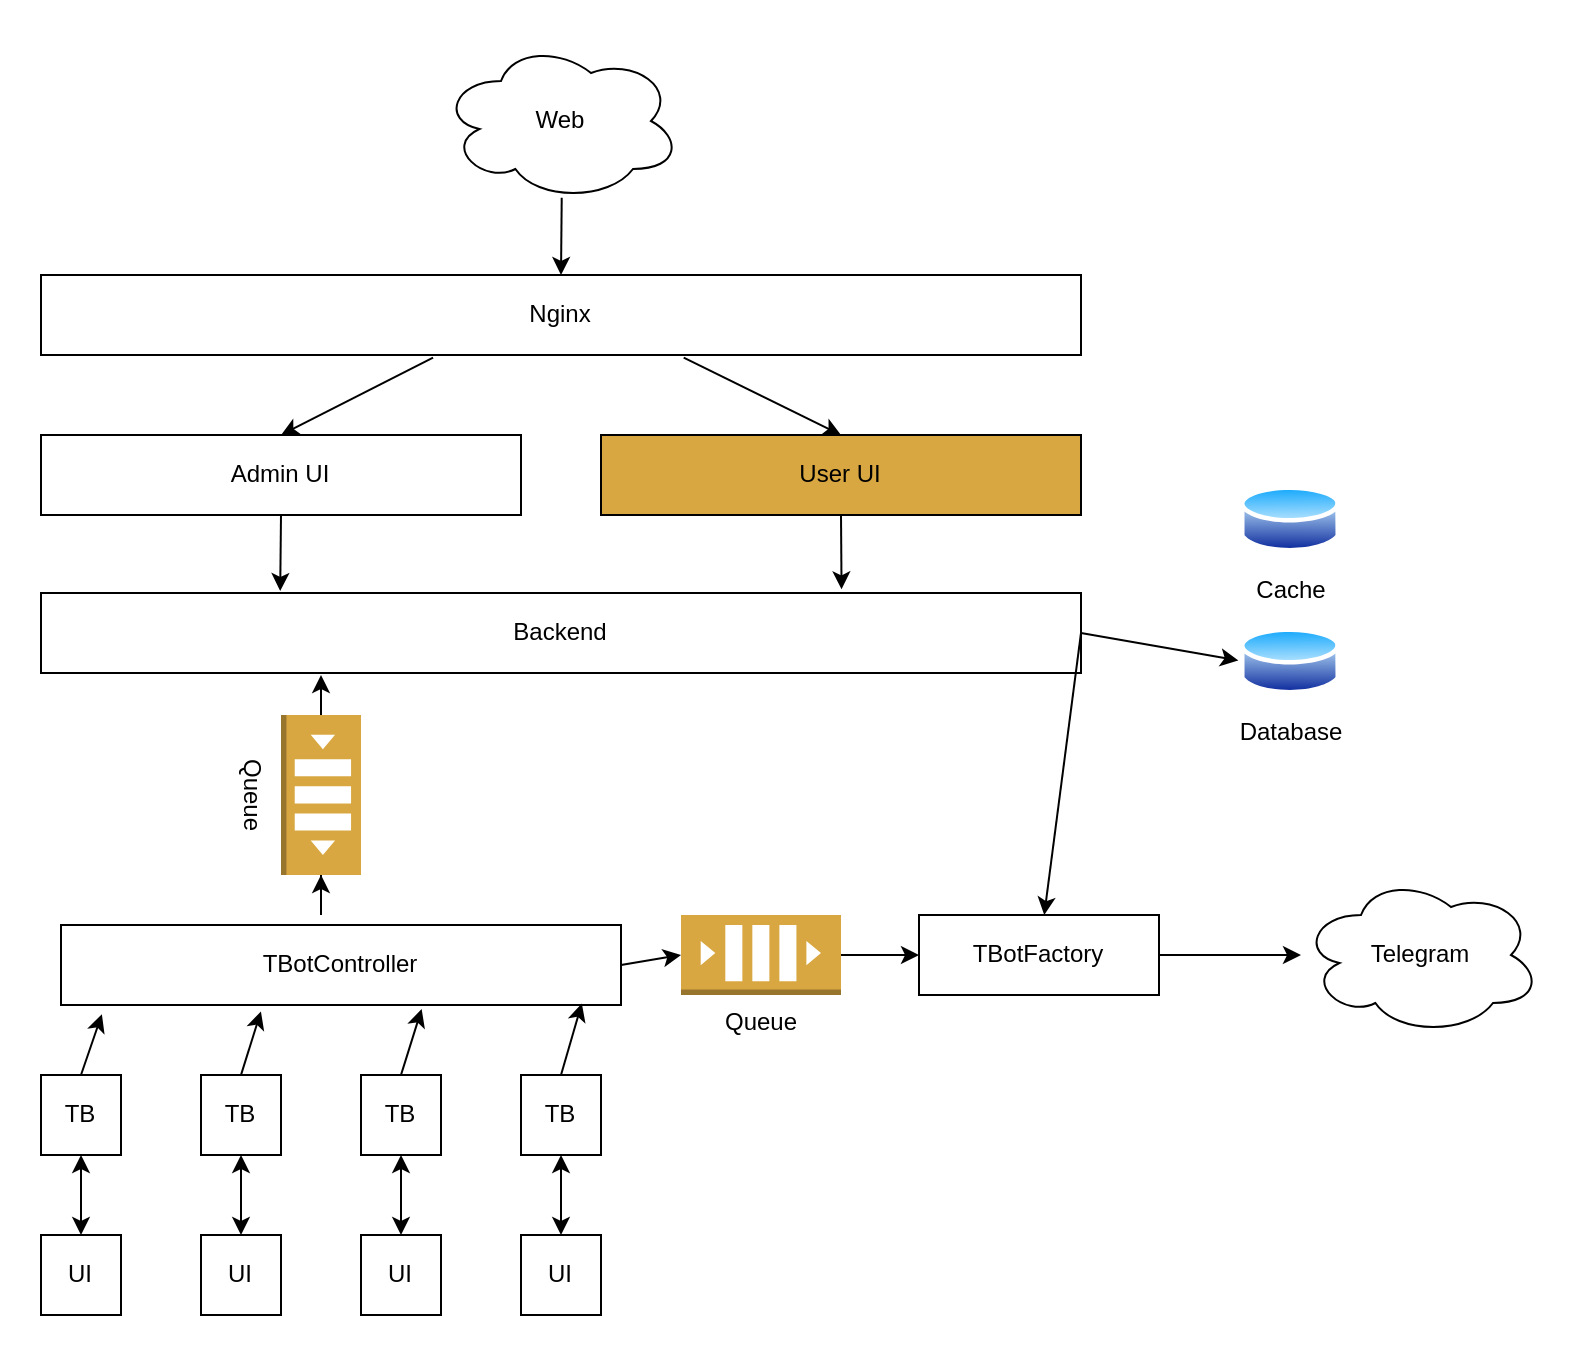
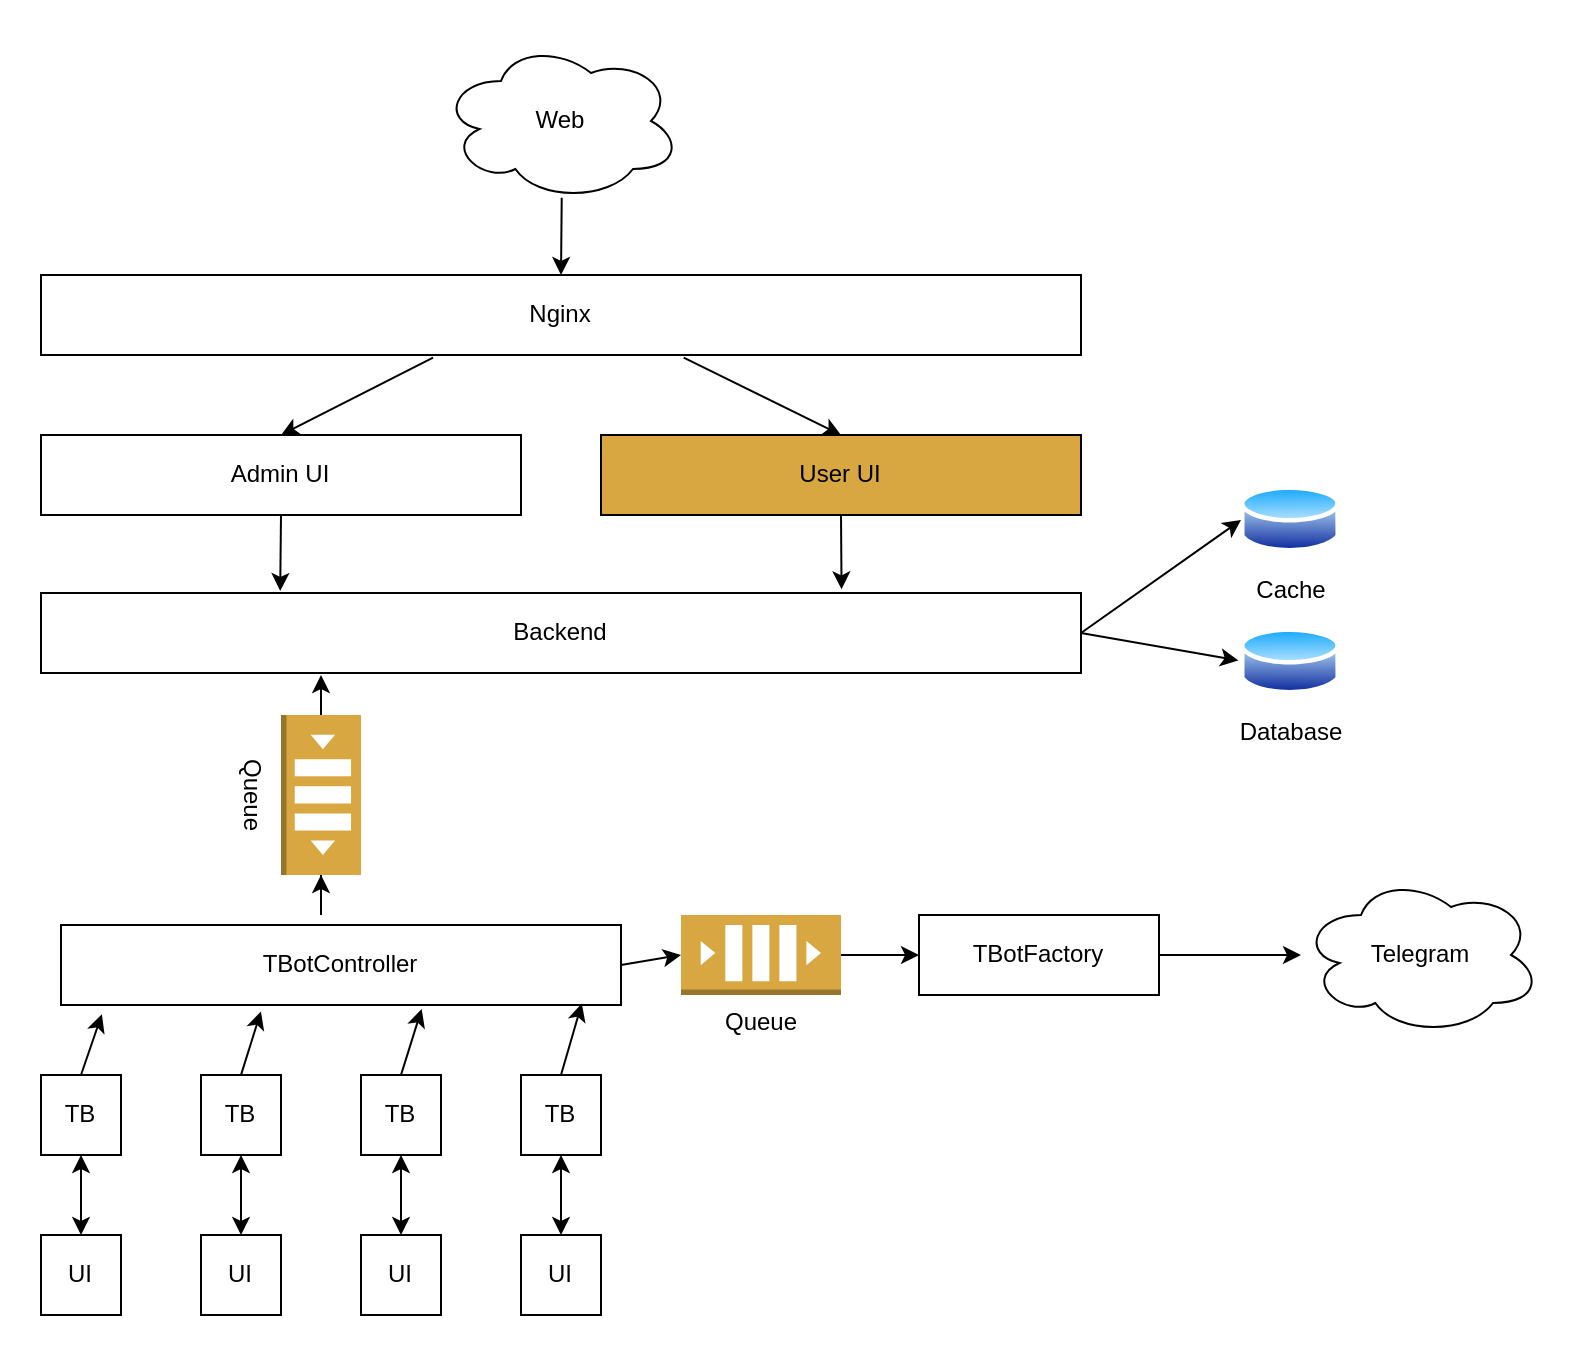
(1063, 767) -> (1155, 580)
